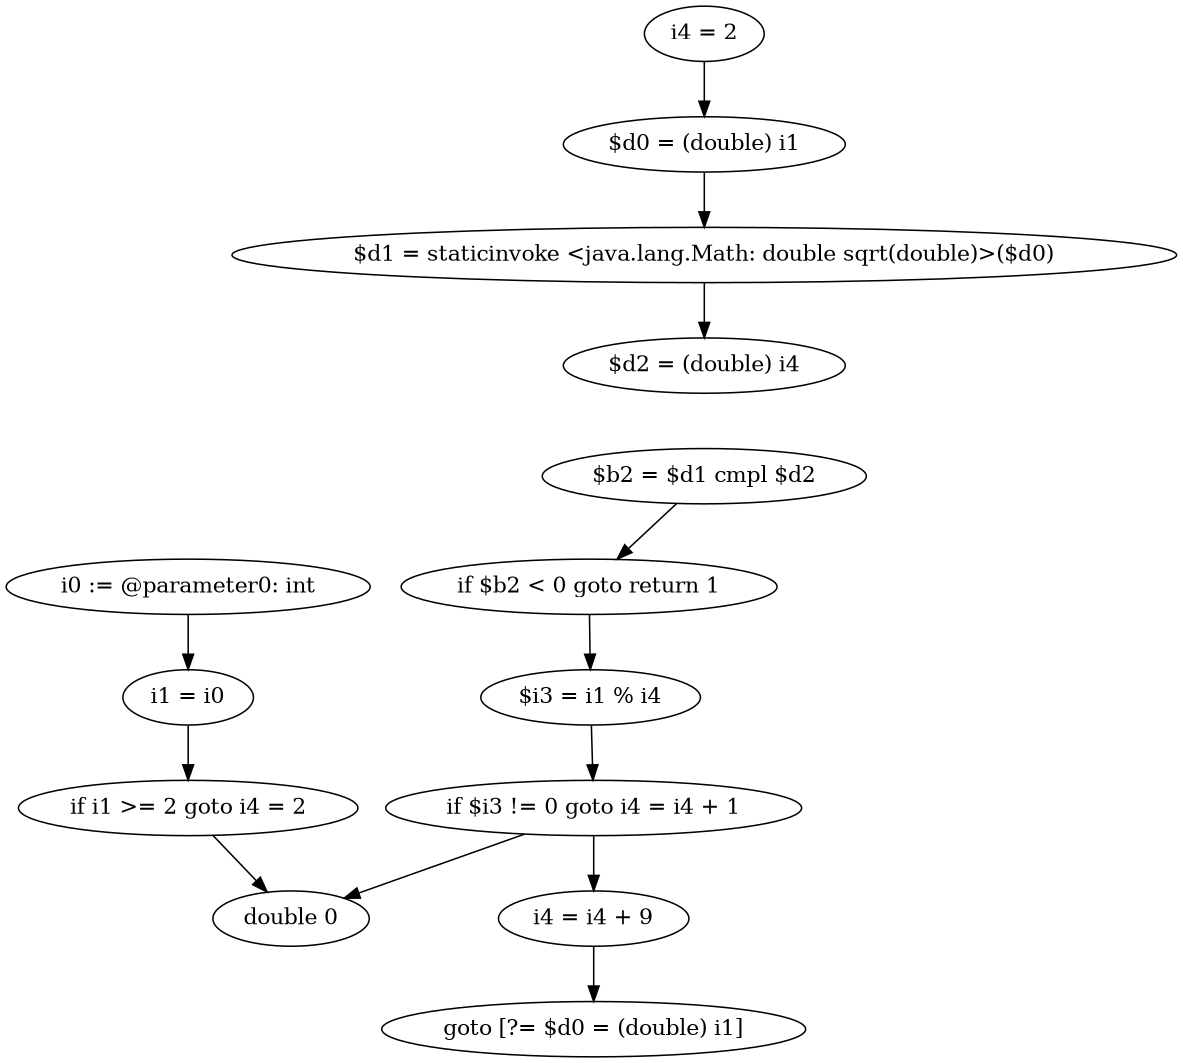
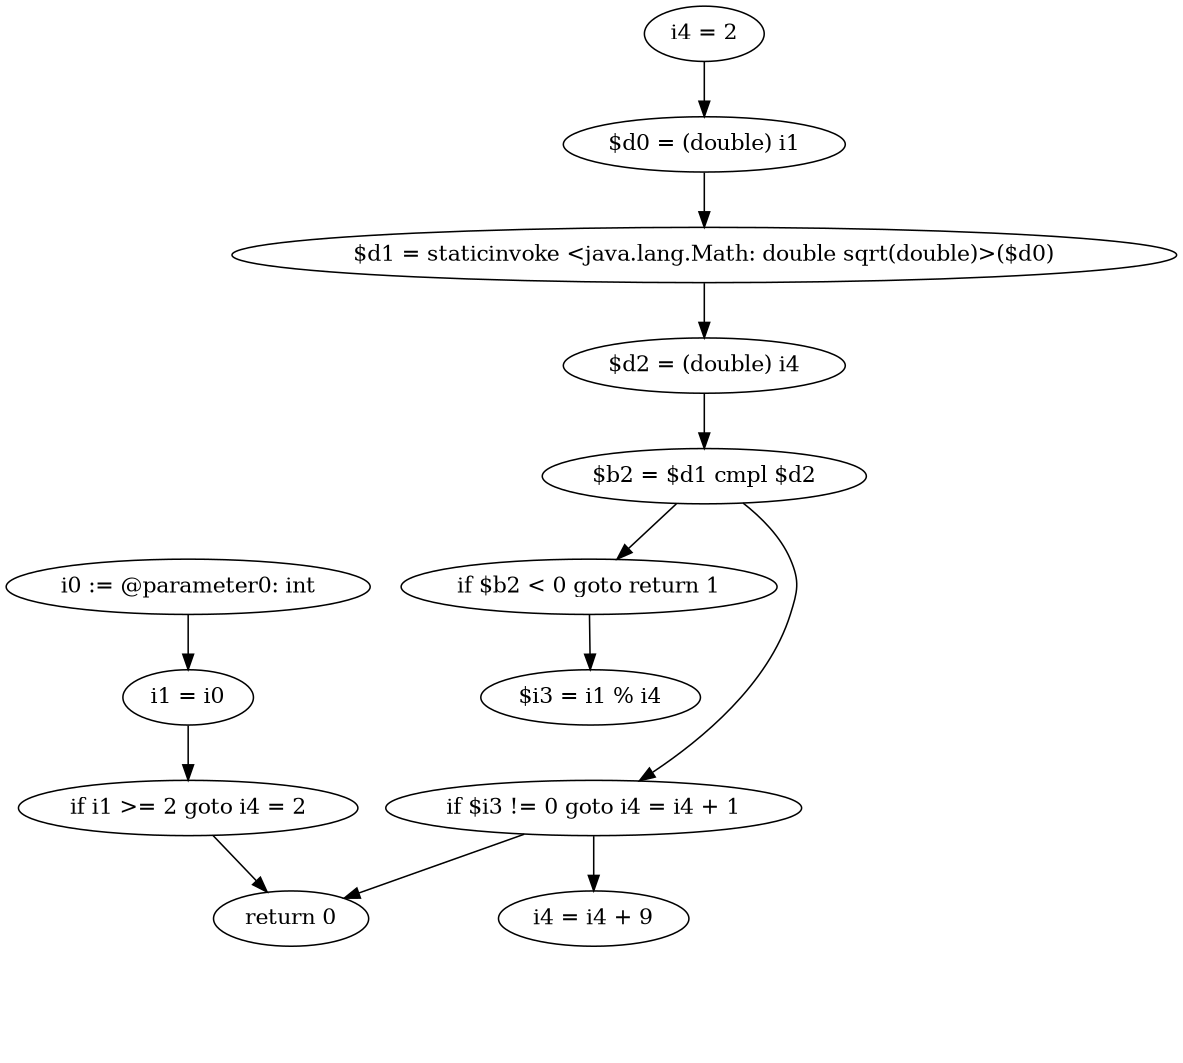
none -> (704, 413)
(592, 745) -> (774, 652)
(291, 919) -> (291, 919)
(594, 1029) -> none
